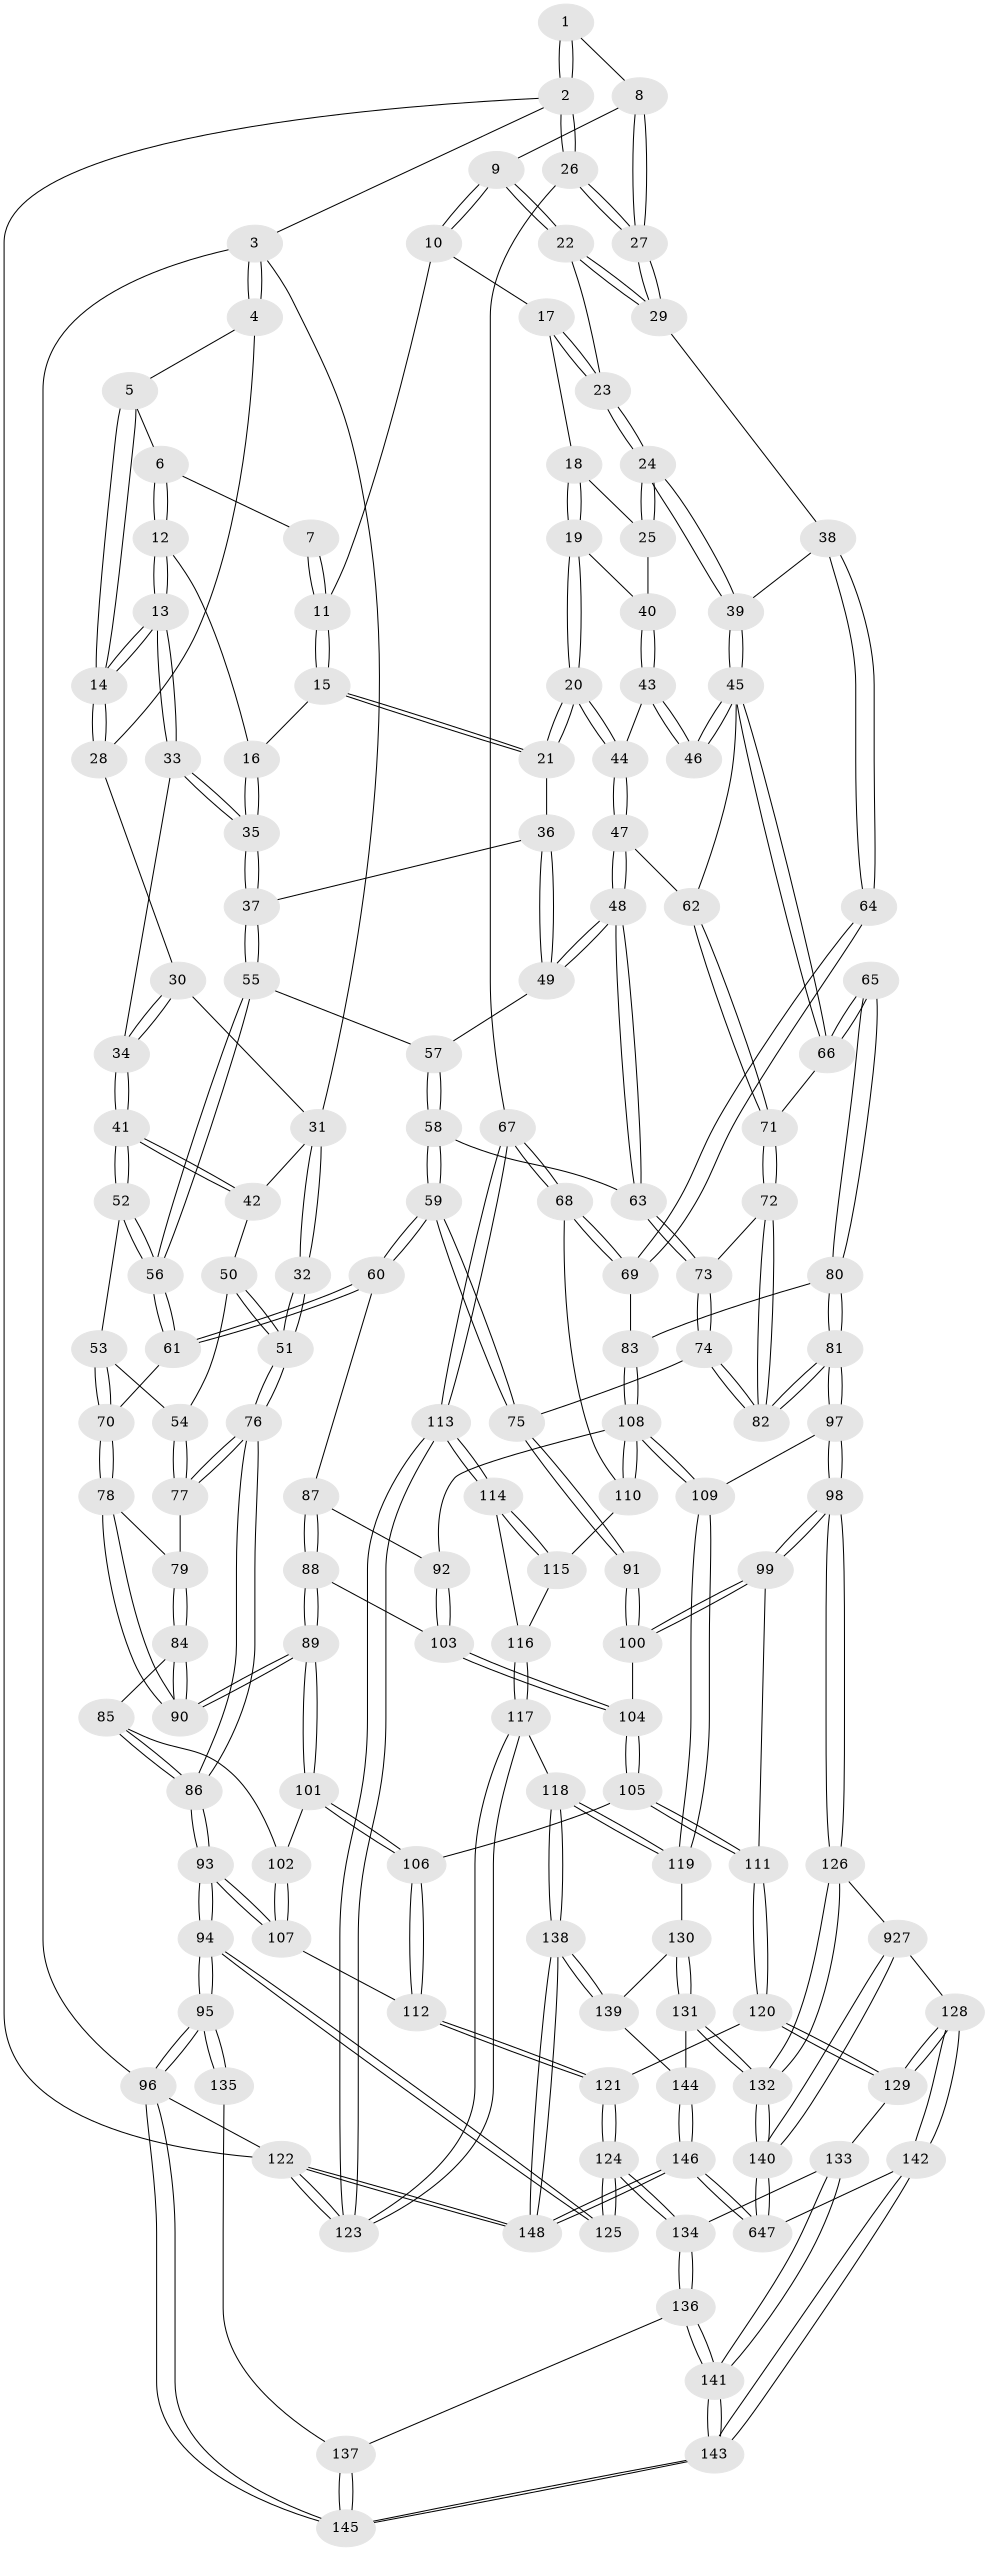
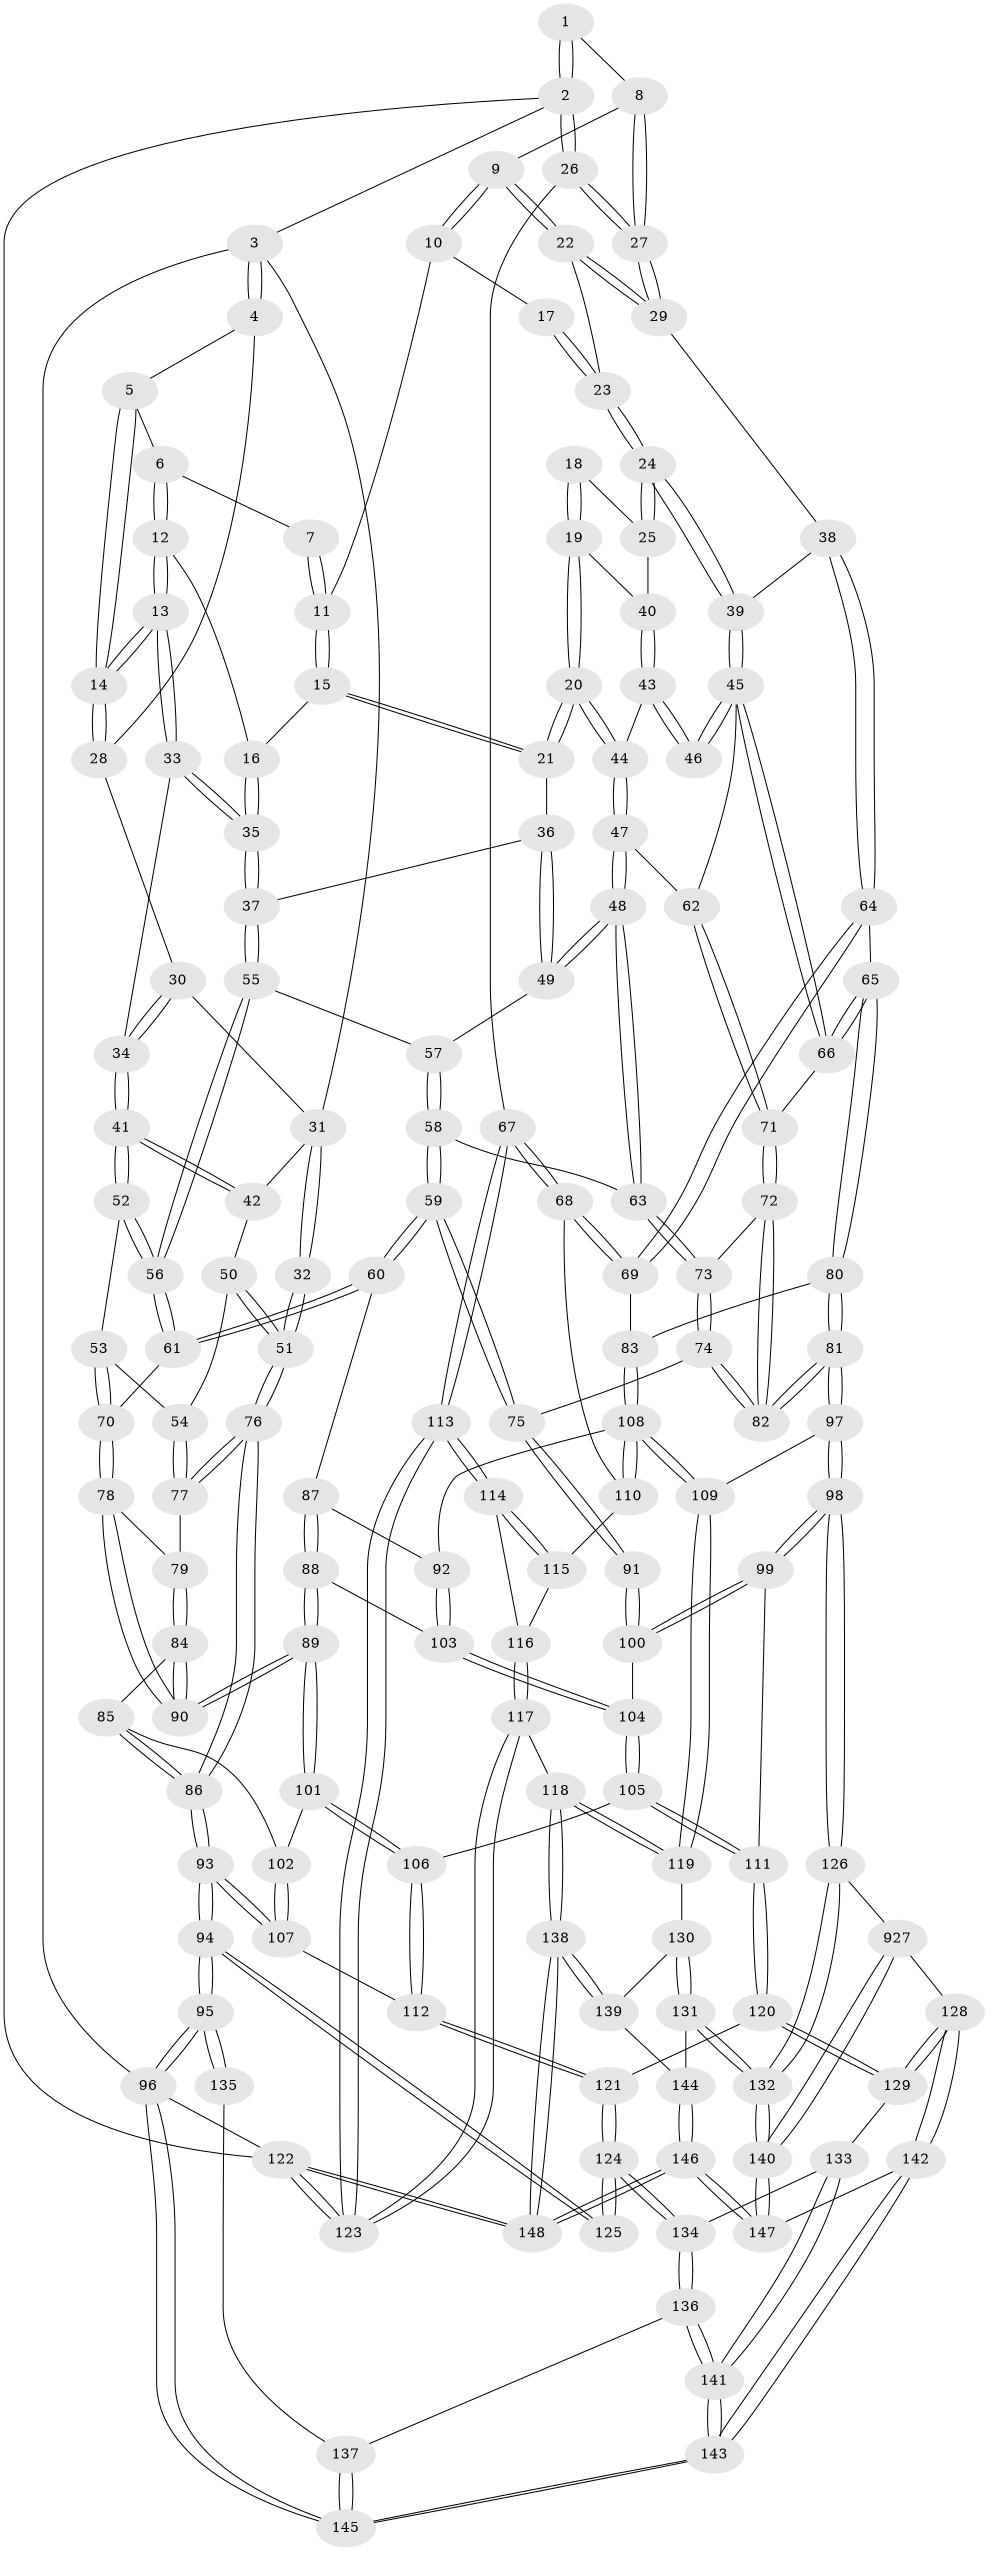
(560, 391) -> none
none -> (870, 944)
(763, 2234) -> (763, 2234)
